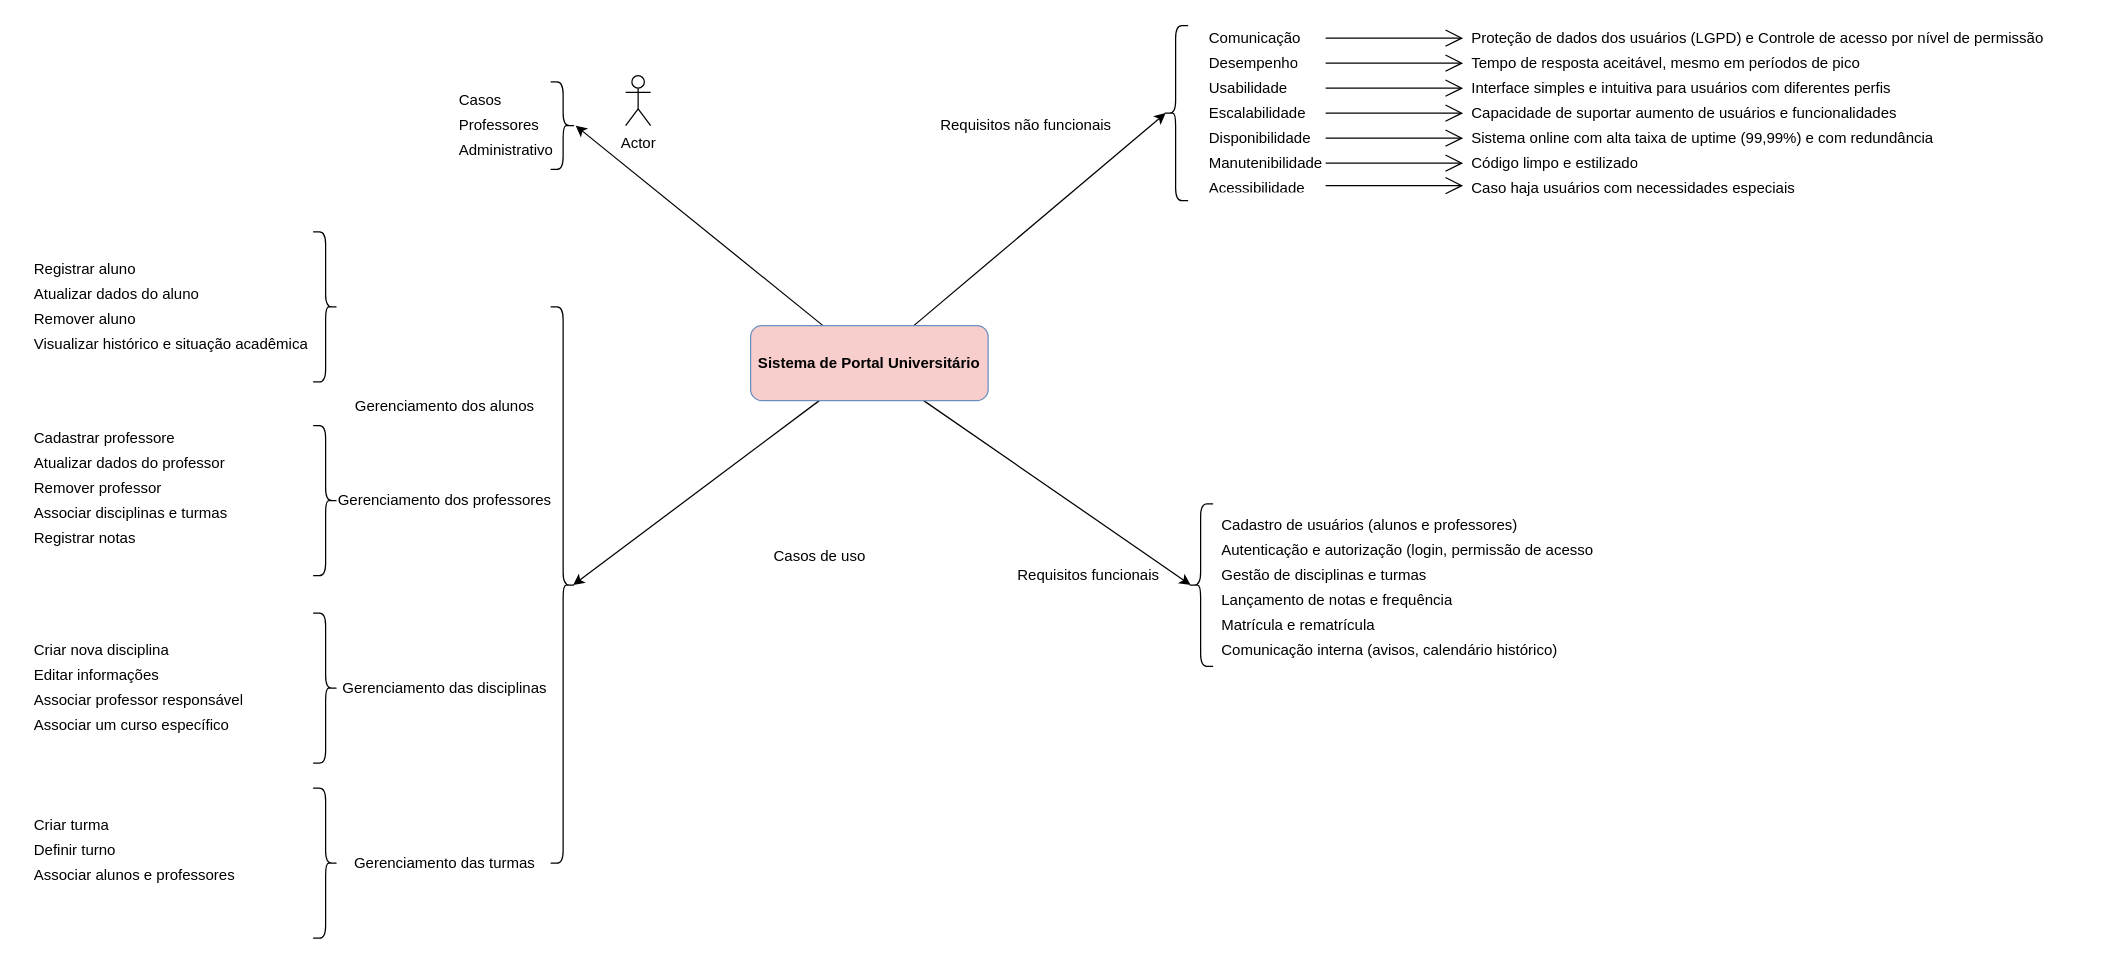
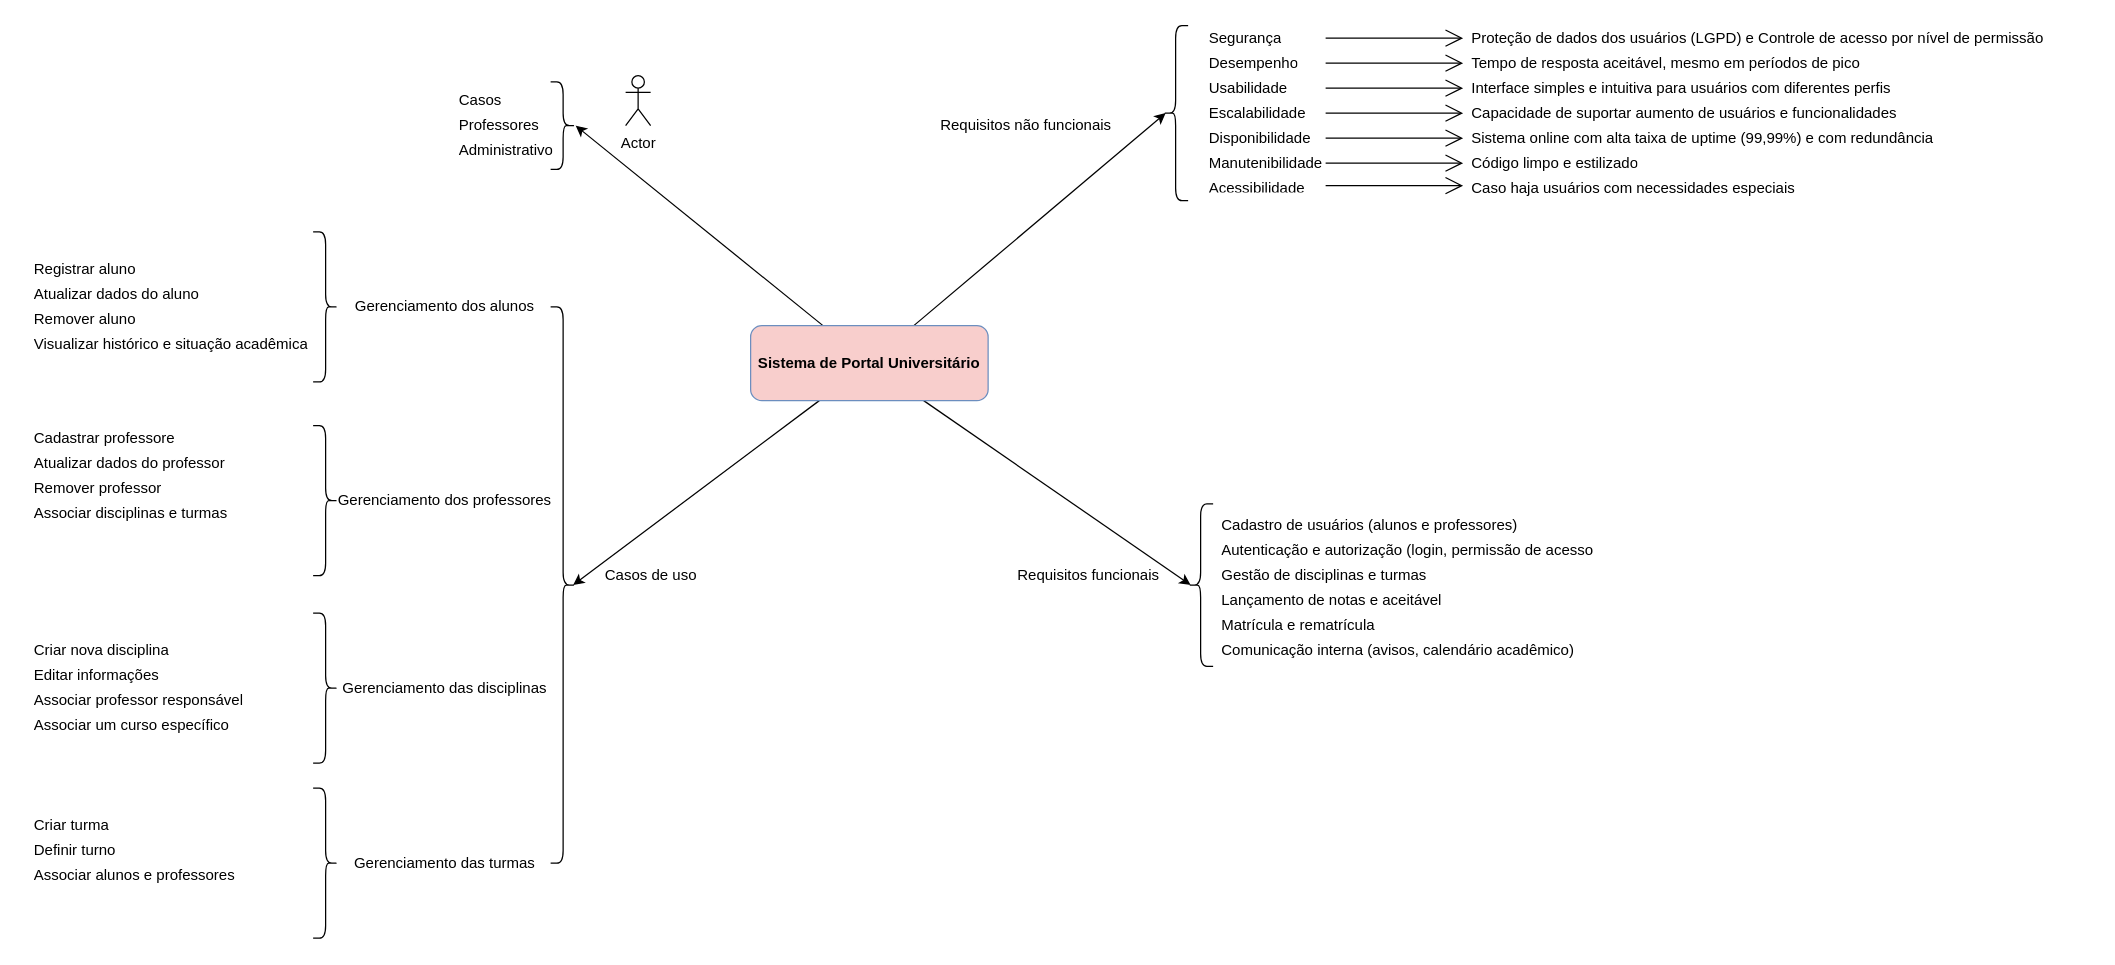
(1254, 38) -> (1247, 38)
(444, 407) -> (444, 307)
(151, 538) -> none
(819, 557) -> (651, 576)
(1347, 601) -> (1340, 601)
(1408, 651) -> (1410, 651)
